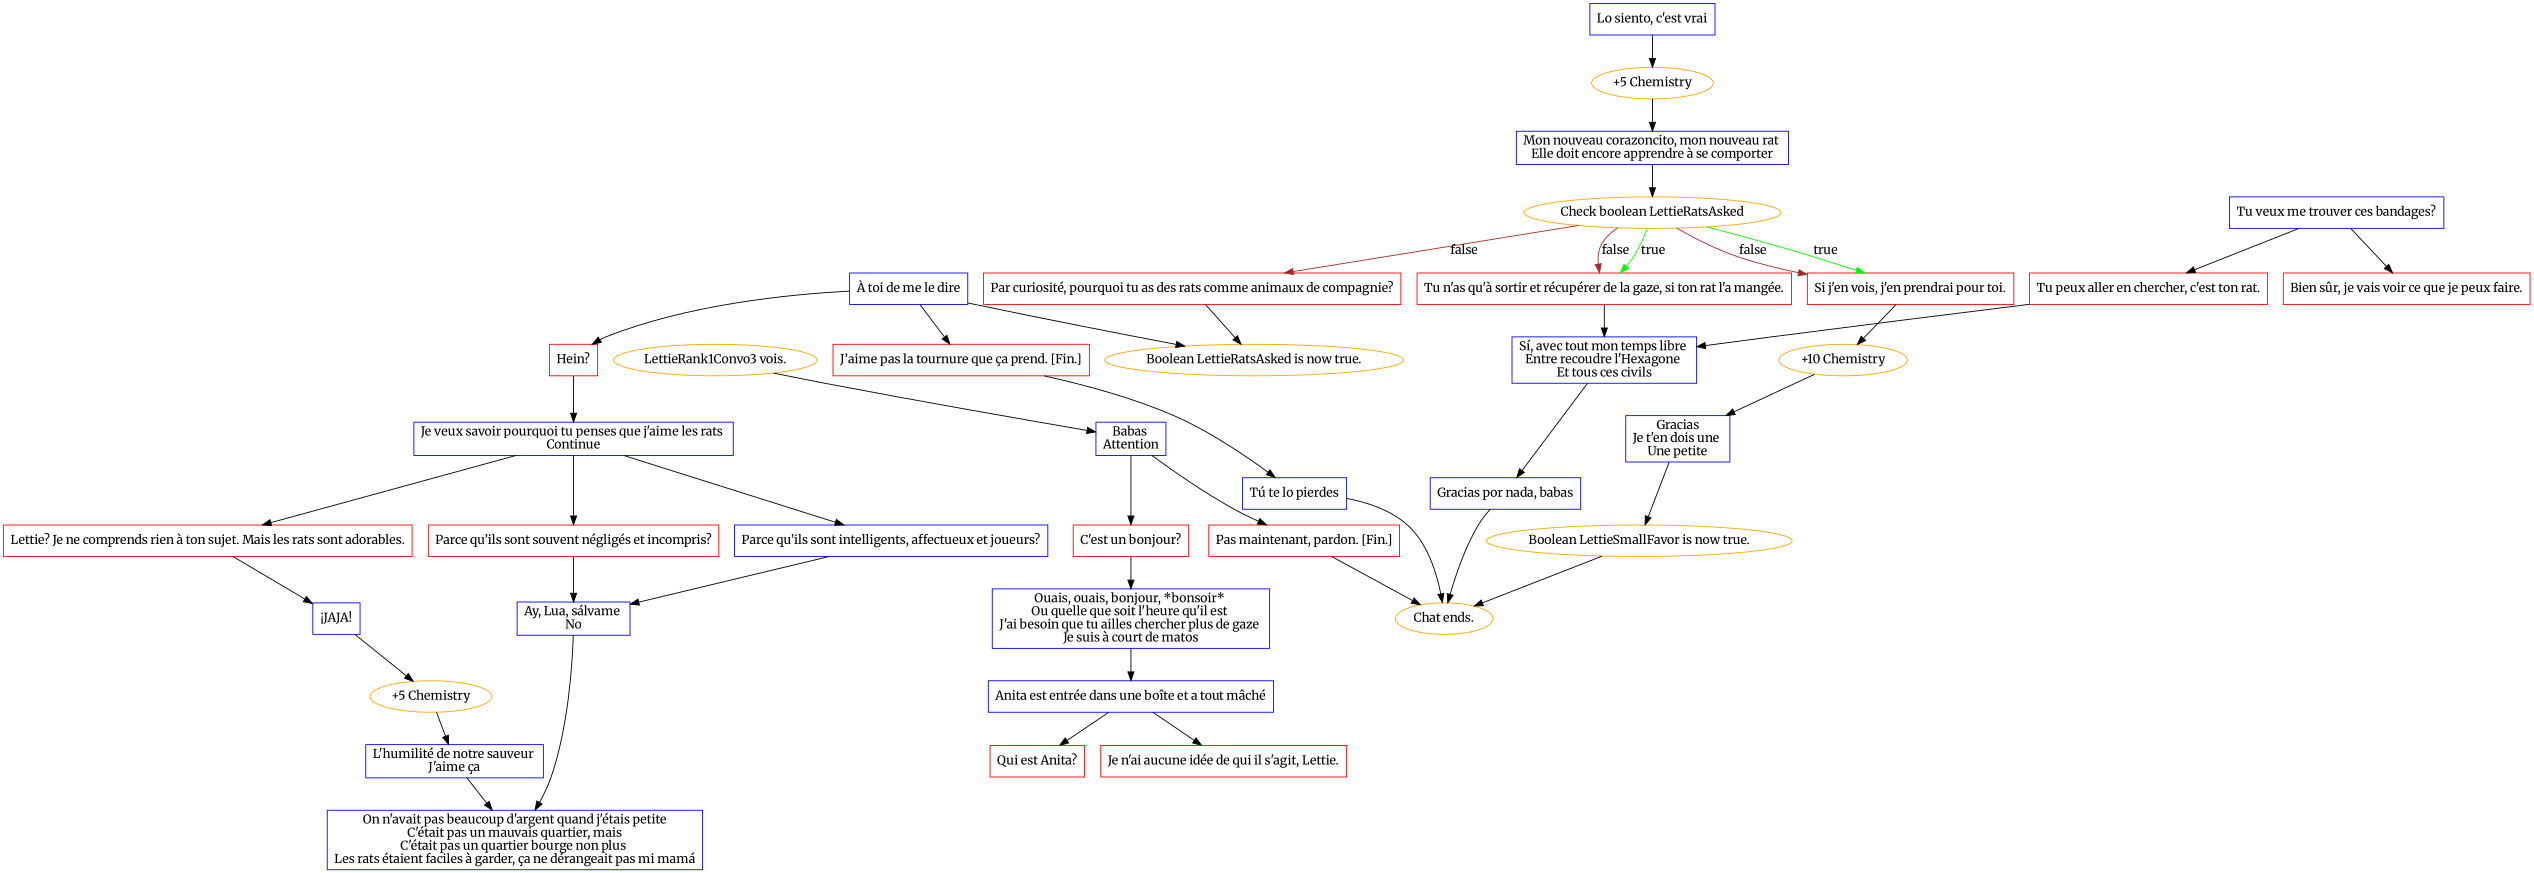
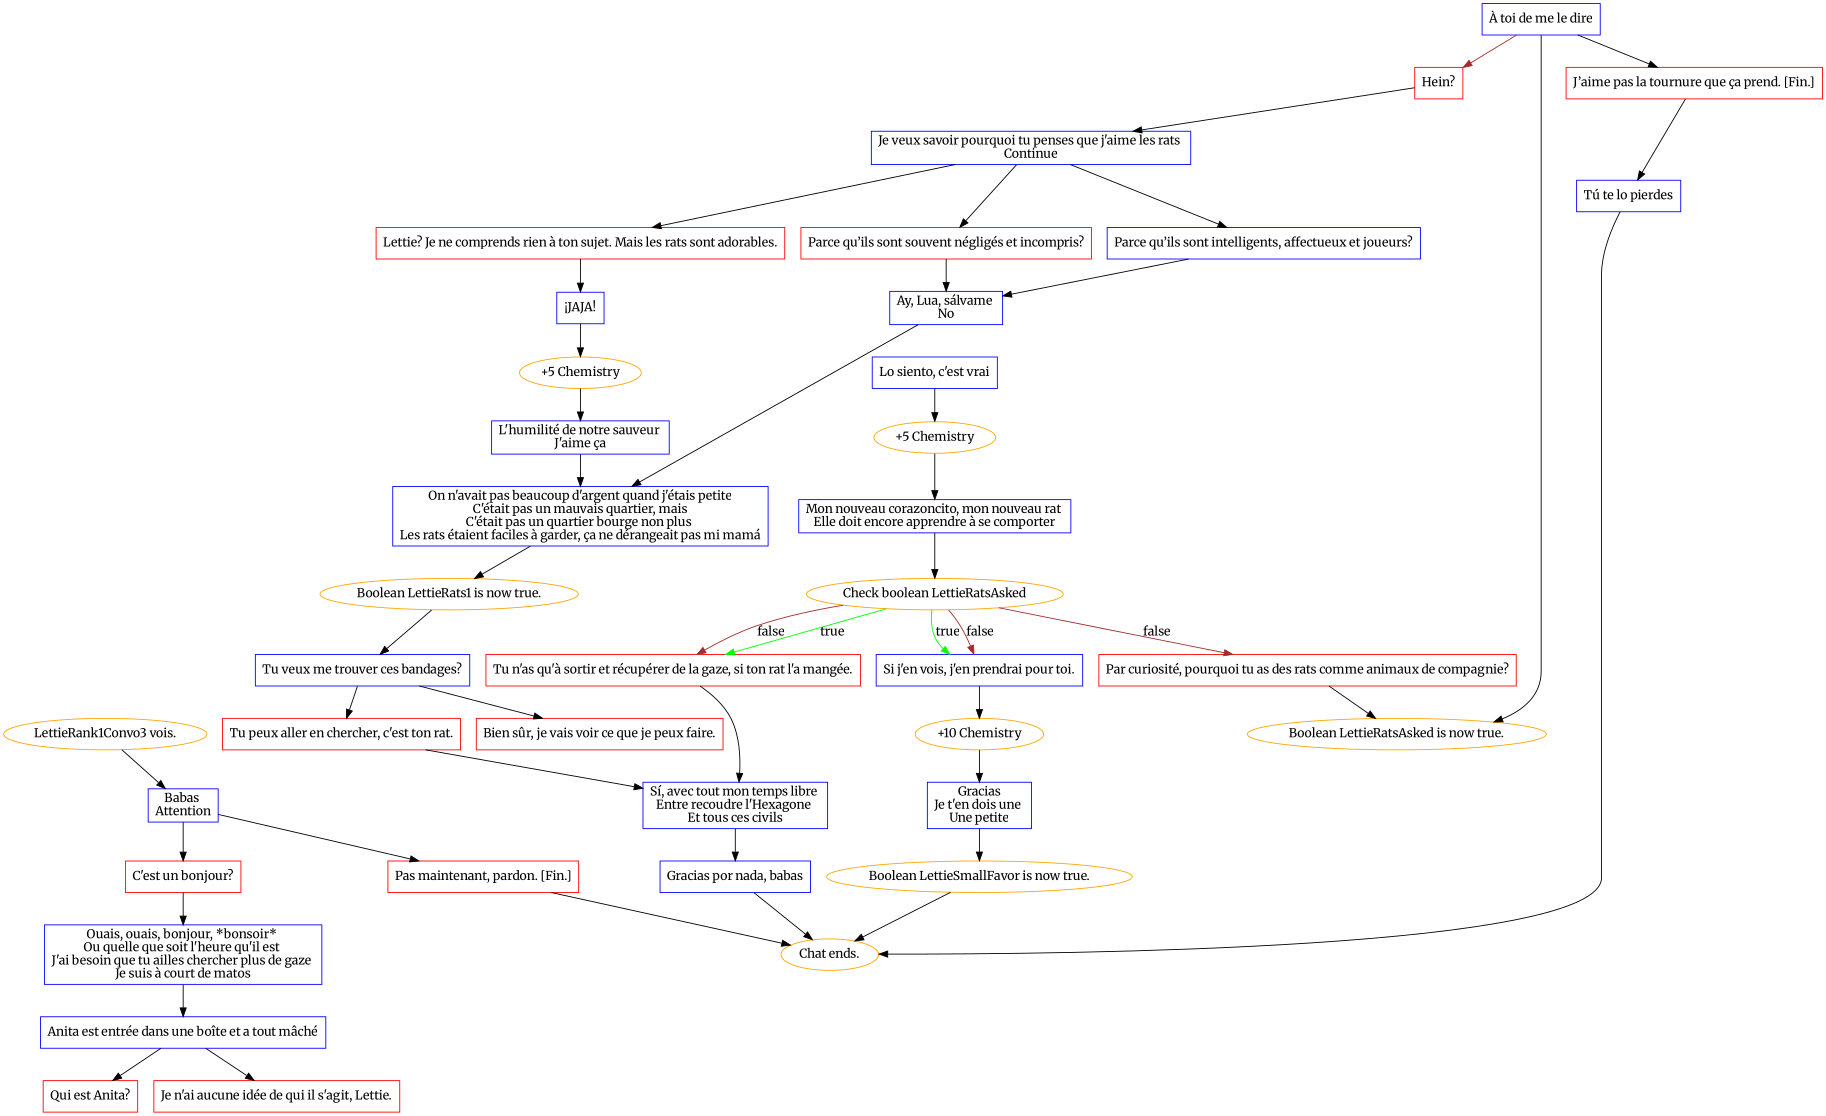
(1911, 289) -> (979, 670)
(723, 305) -> (1494, 49)
none -> (449, 594)
